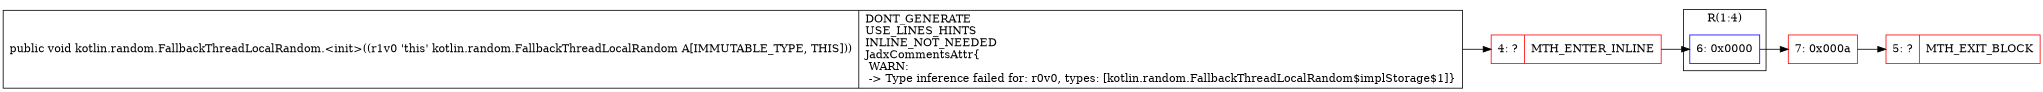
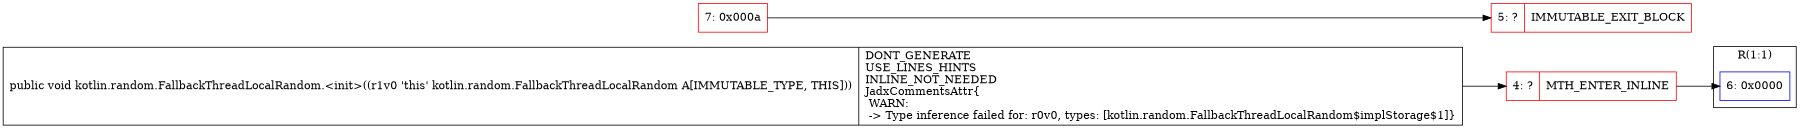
(1725, 19) -> (1755, 56)
(1771, 49) -> none
(1980, 49) -> (1608, 17)
